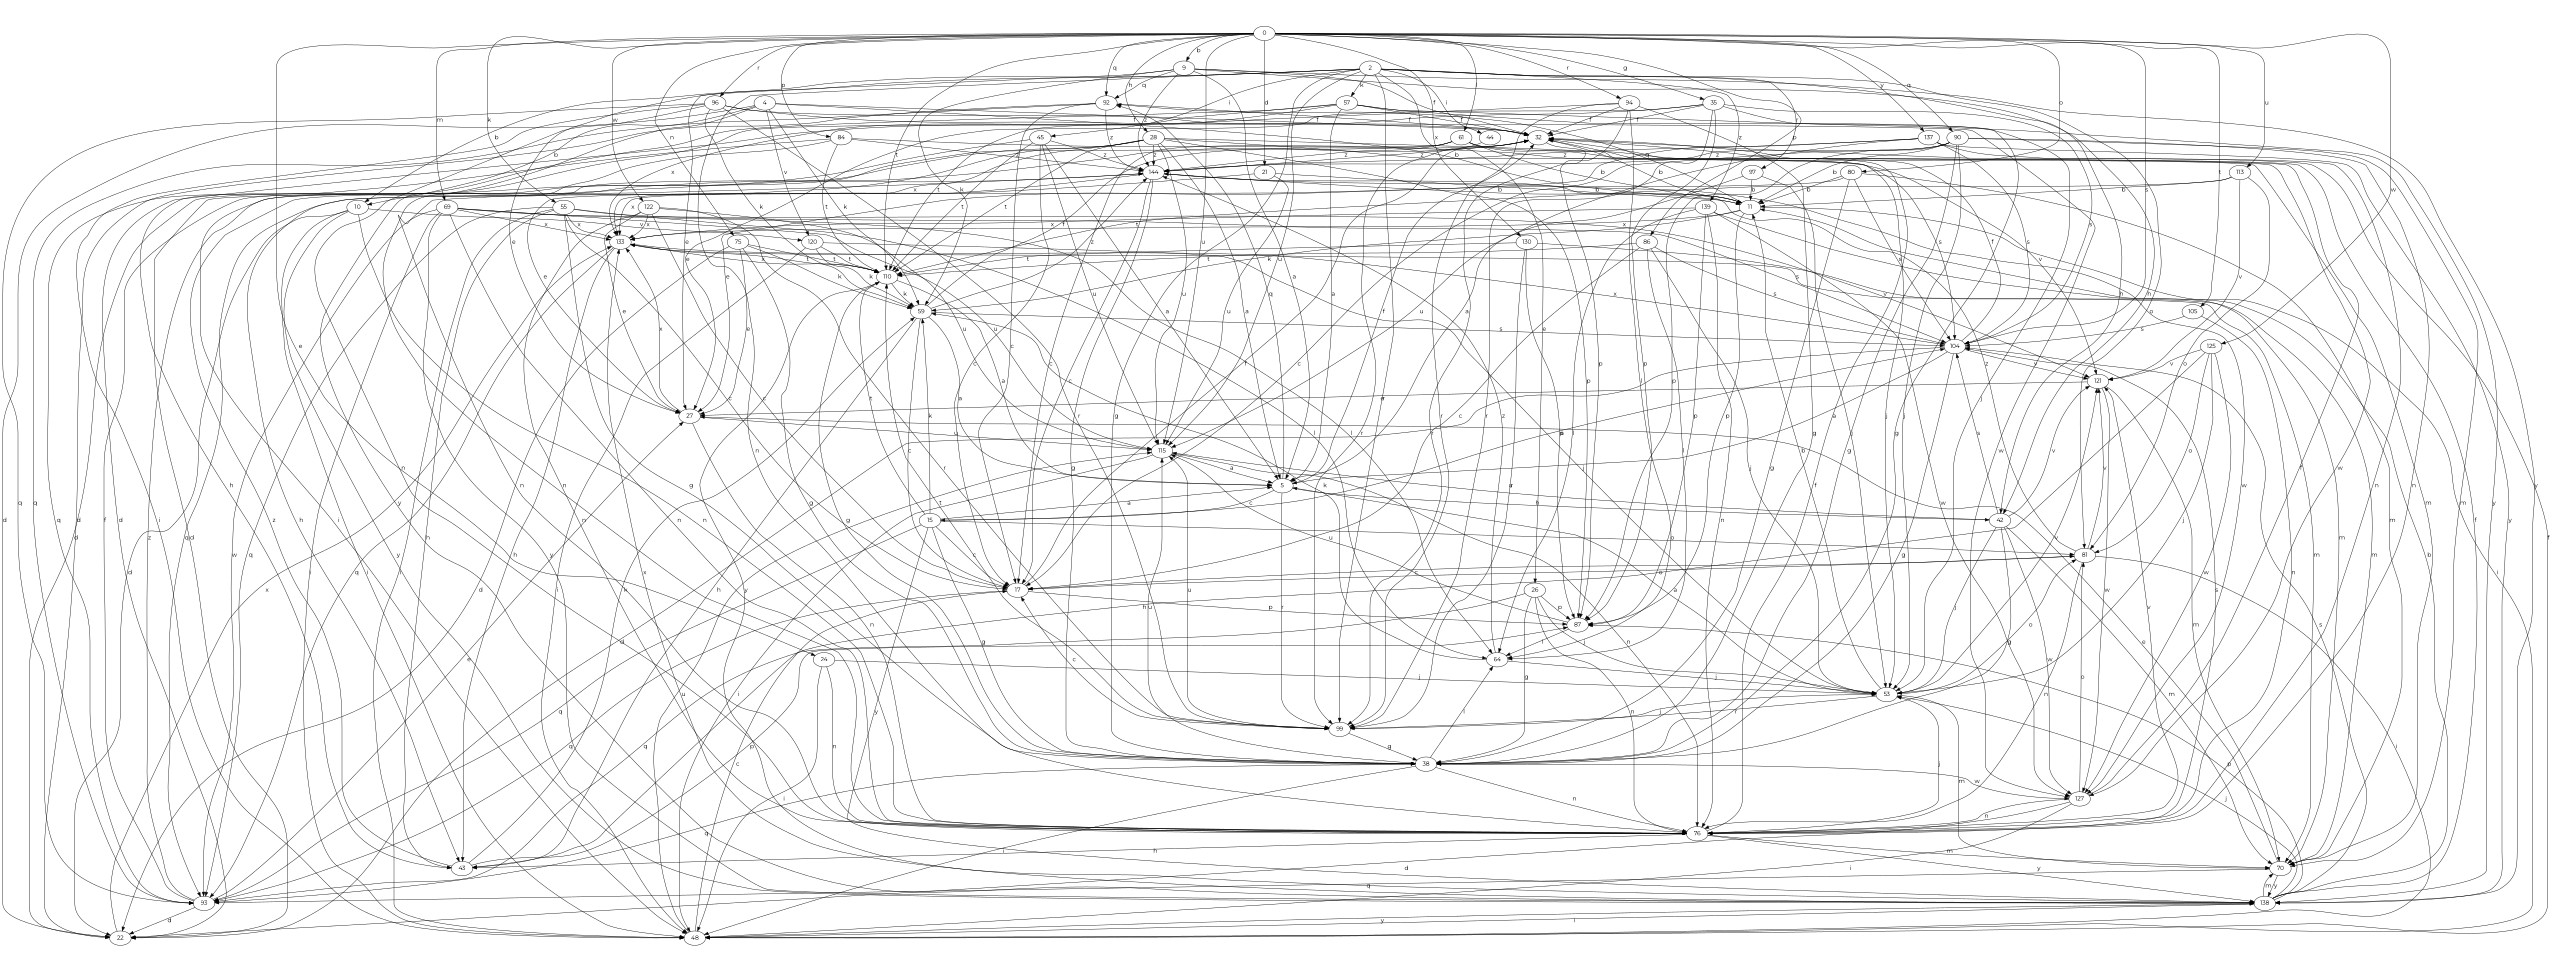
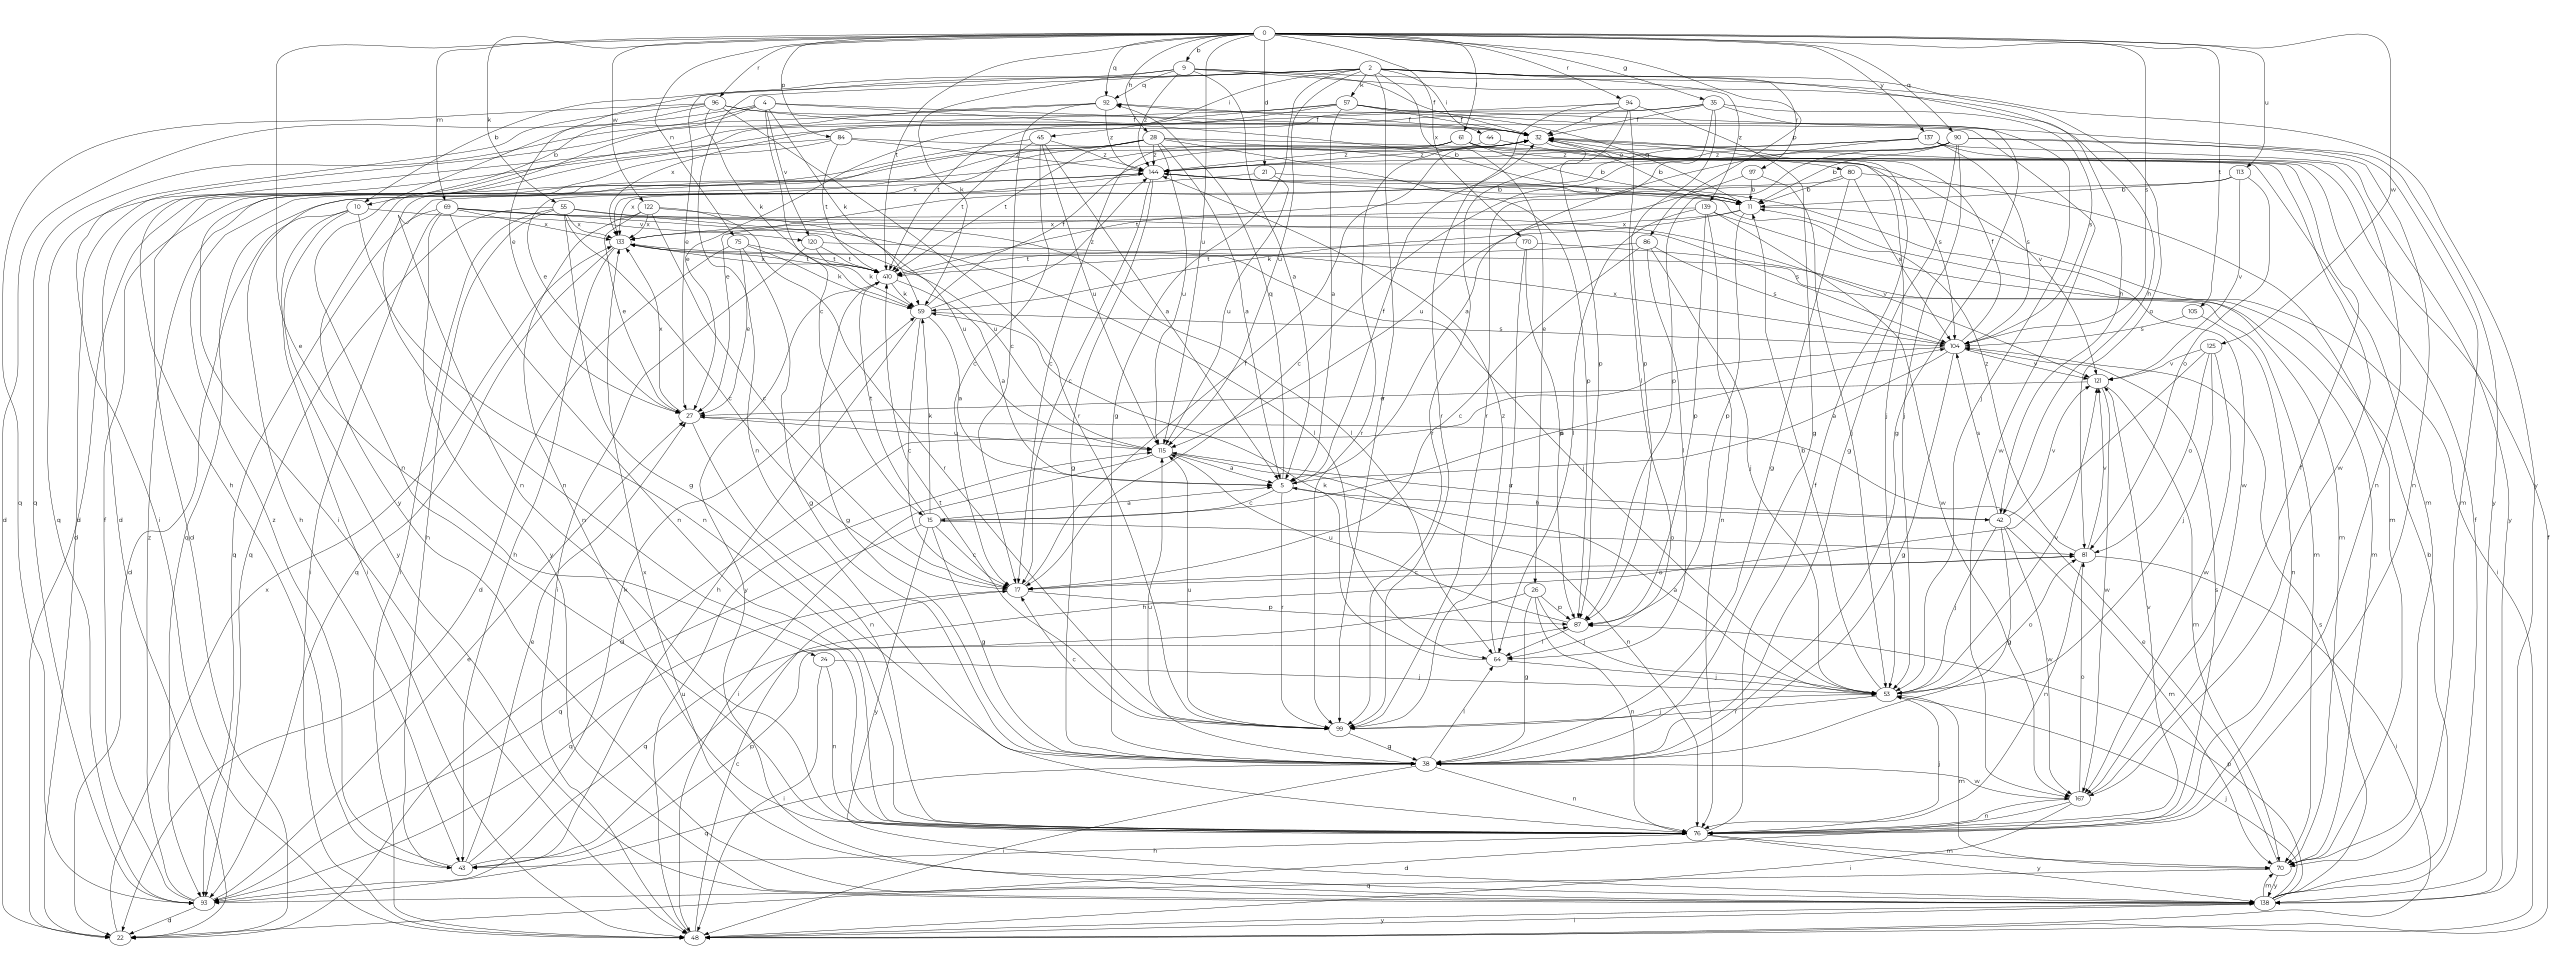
(1860, 48) -> (1668, 161)
(1527, 242) -> (1527, 242)
(887, 277) -> (887, 277)
none -> (819, 316)
(234, 555) -> (234, 555)
none -> (535, 623)
(2080, 799) -> (2080, 799)
